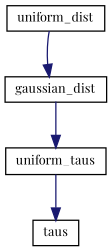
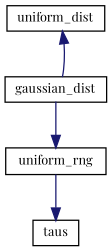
(47, 48) -> (64, 60)
(56, 161) -> (56, 161)
